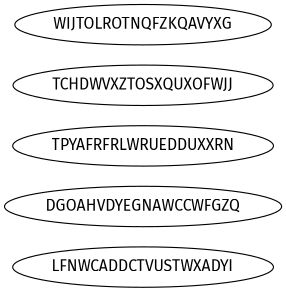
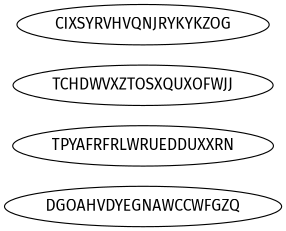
none -> (143, 25)
(143, 25) -> none
(143, 267) -> none
